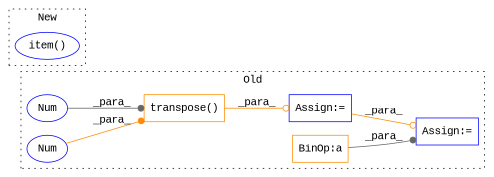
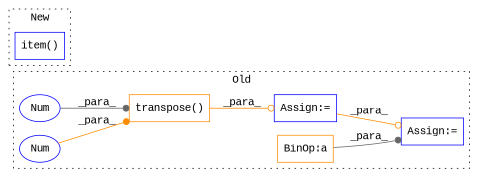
(47, 46) -> (40, 46)
